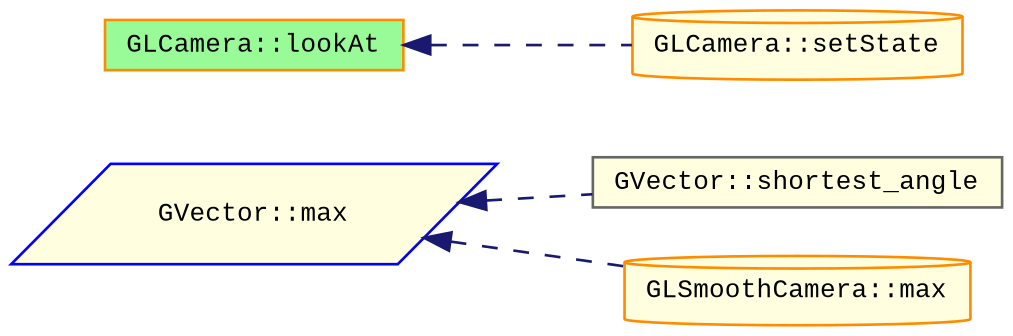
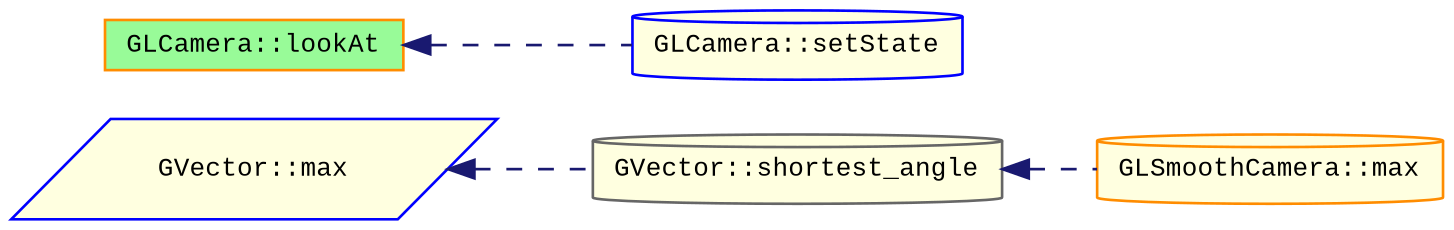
(797, 45) -> (797, 45)
(797, 182) -> (797, 169)
(537, 254) -> (1063, 169)
